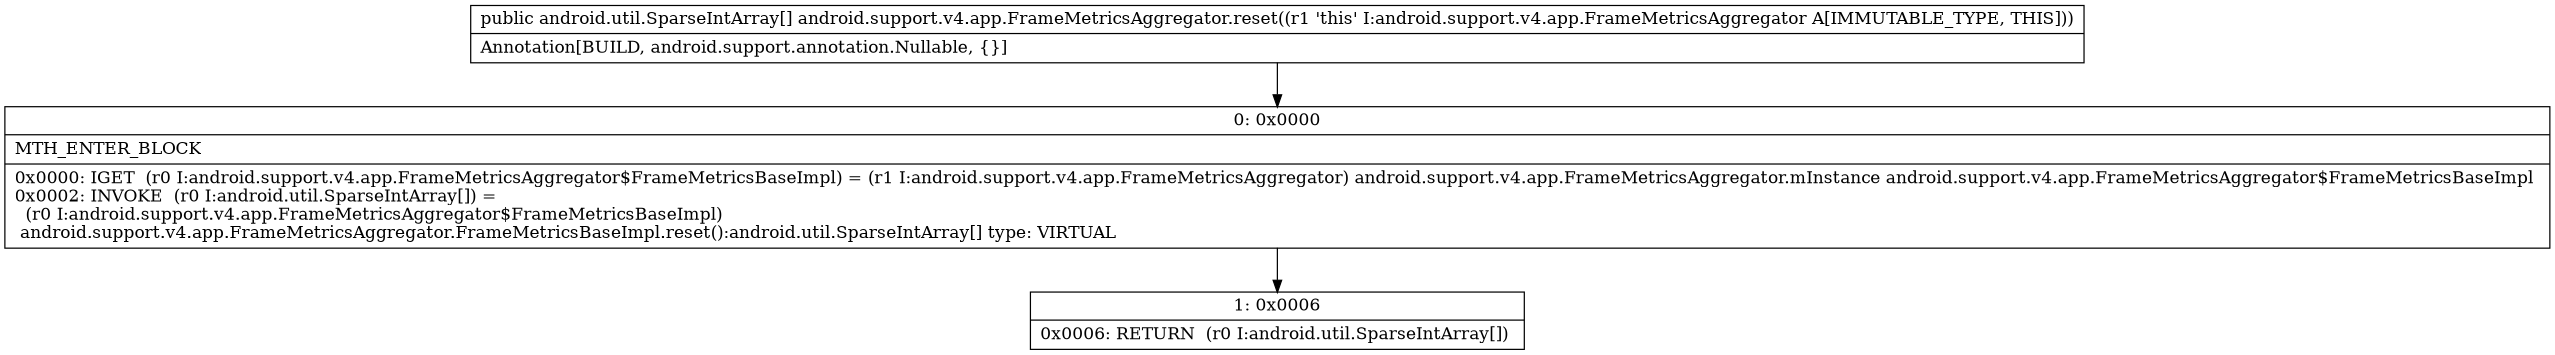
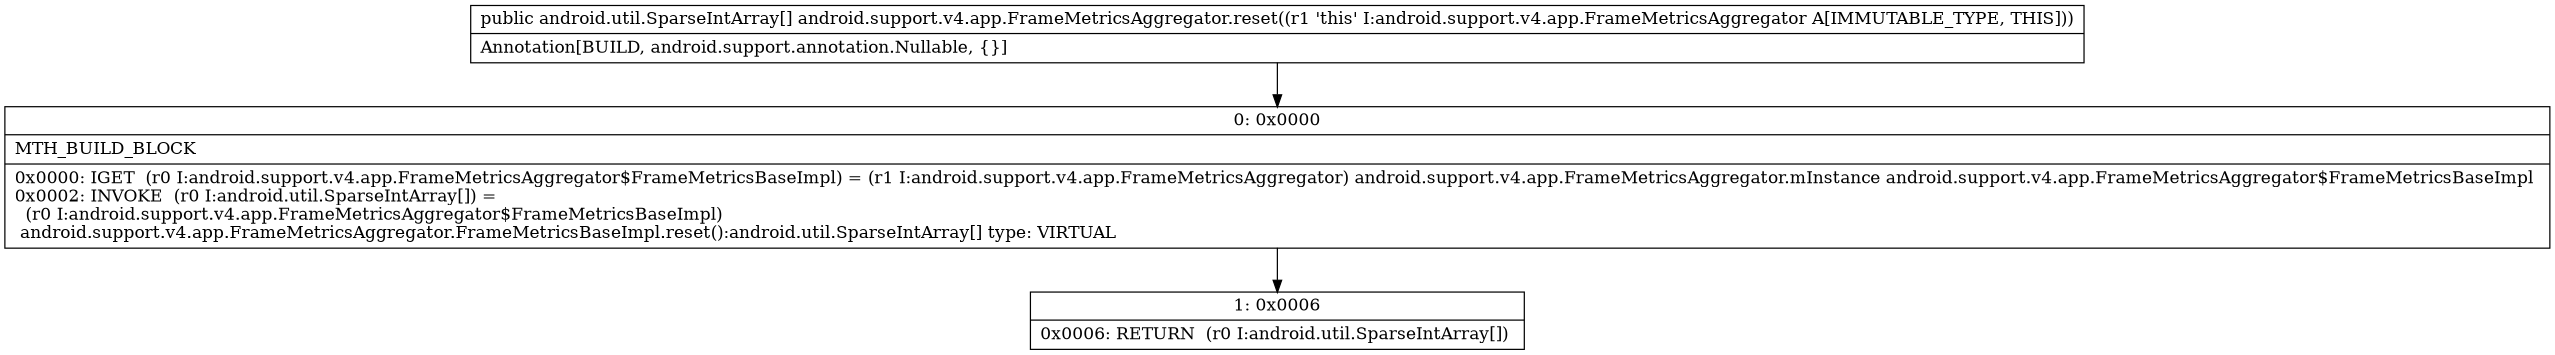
(109, 149) -> (105, 149)
